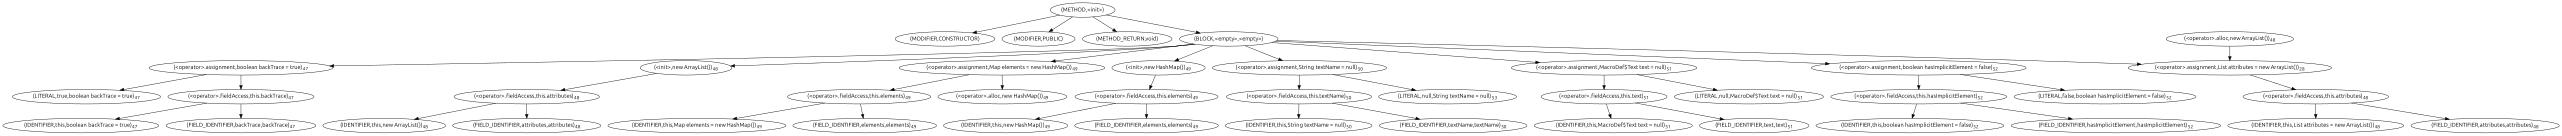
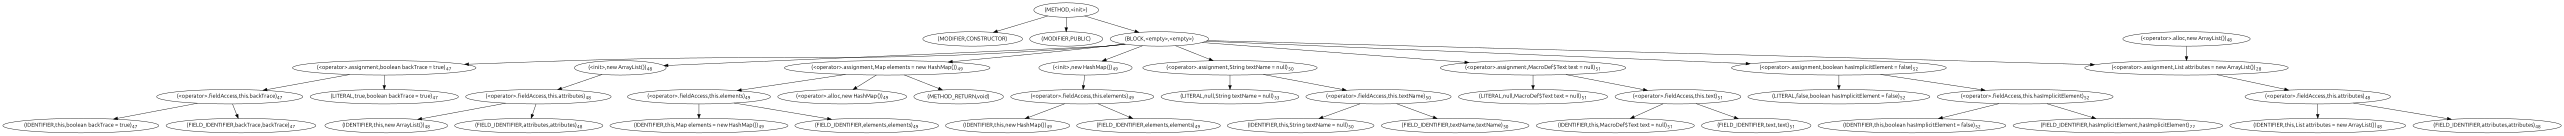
(1103, 23) -> (921, 82)
(2191, 125) -> (2193, 125)
